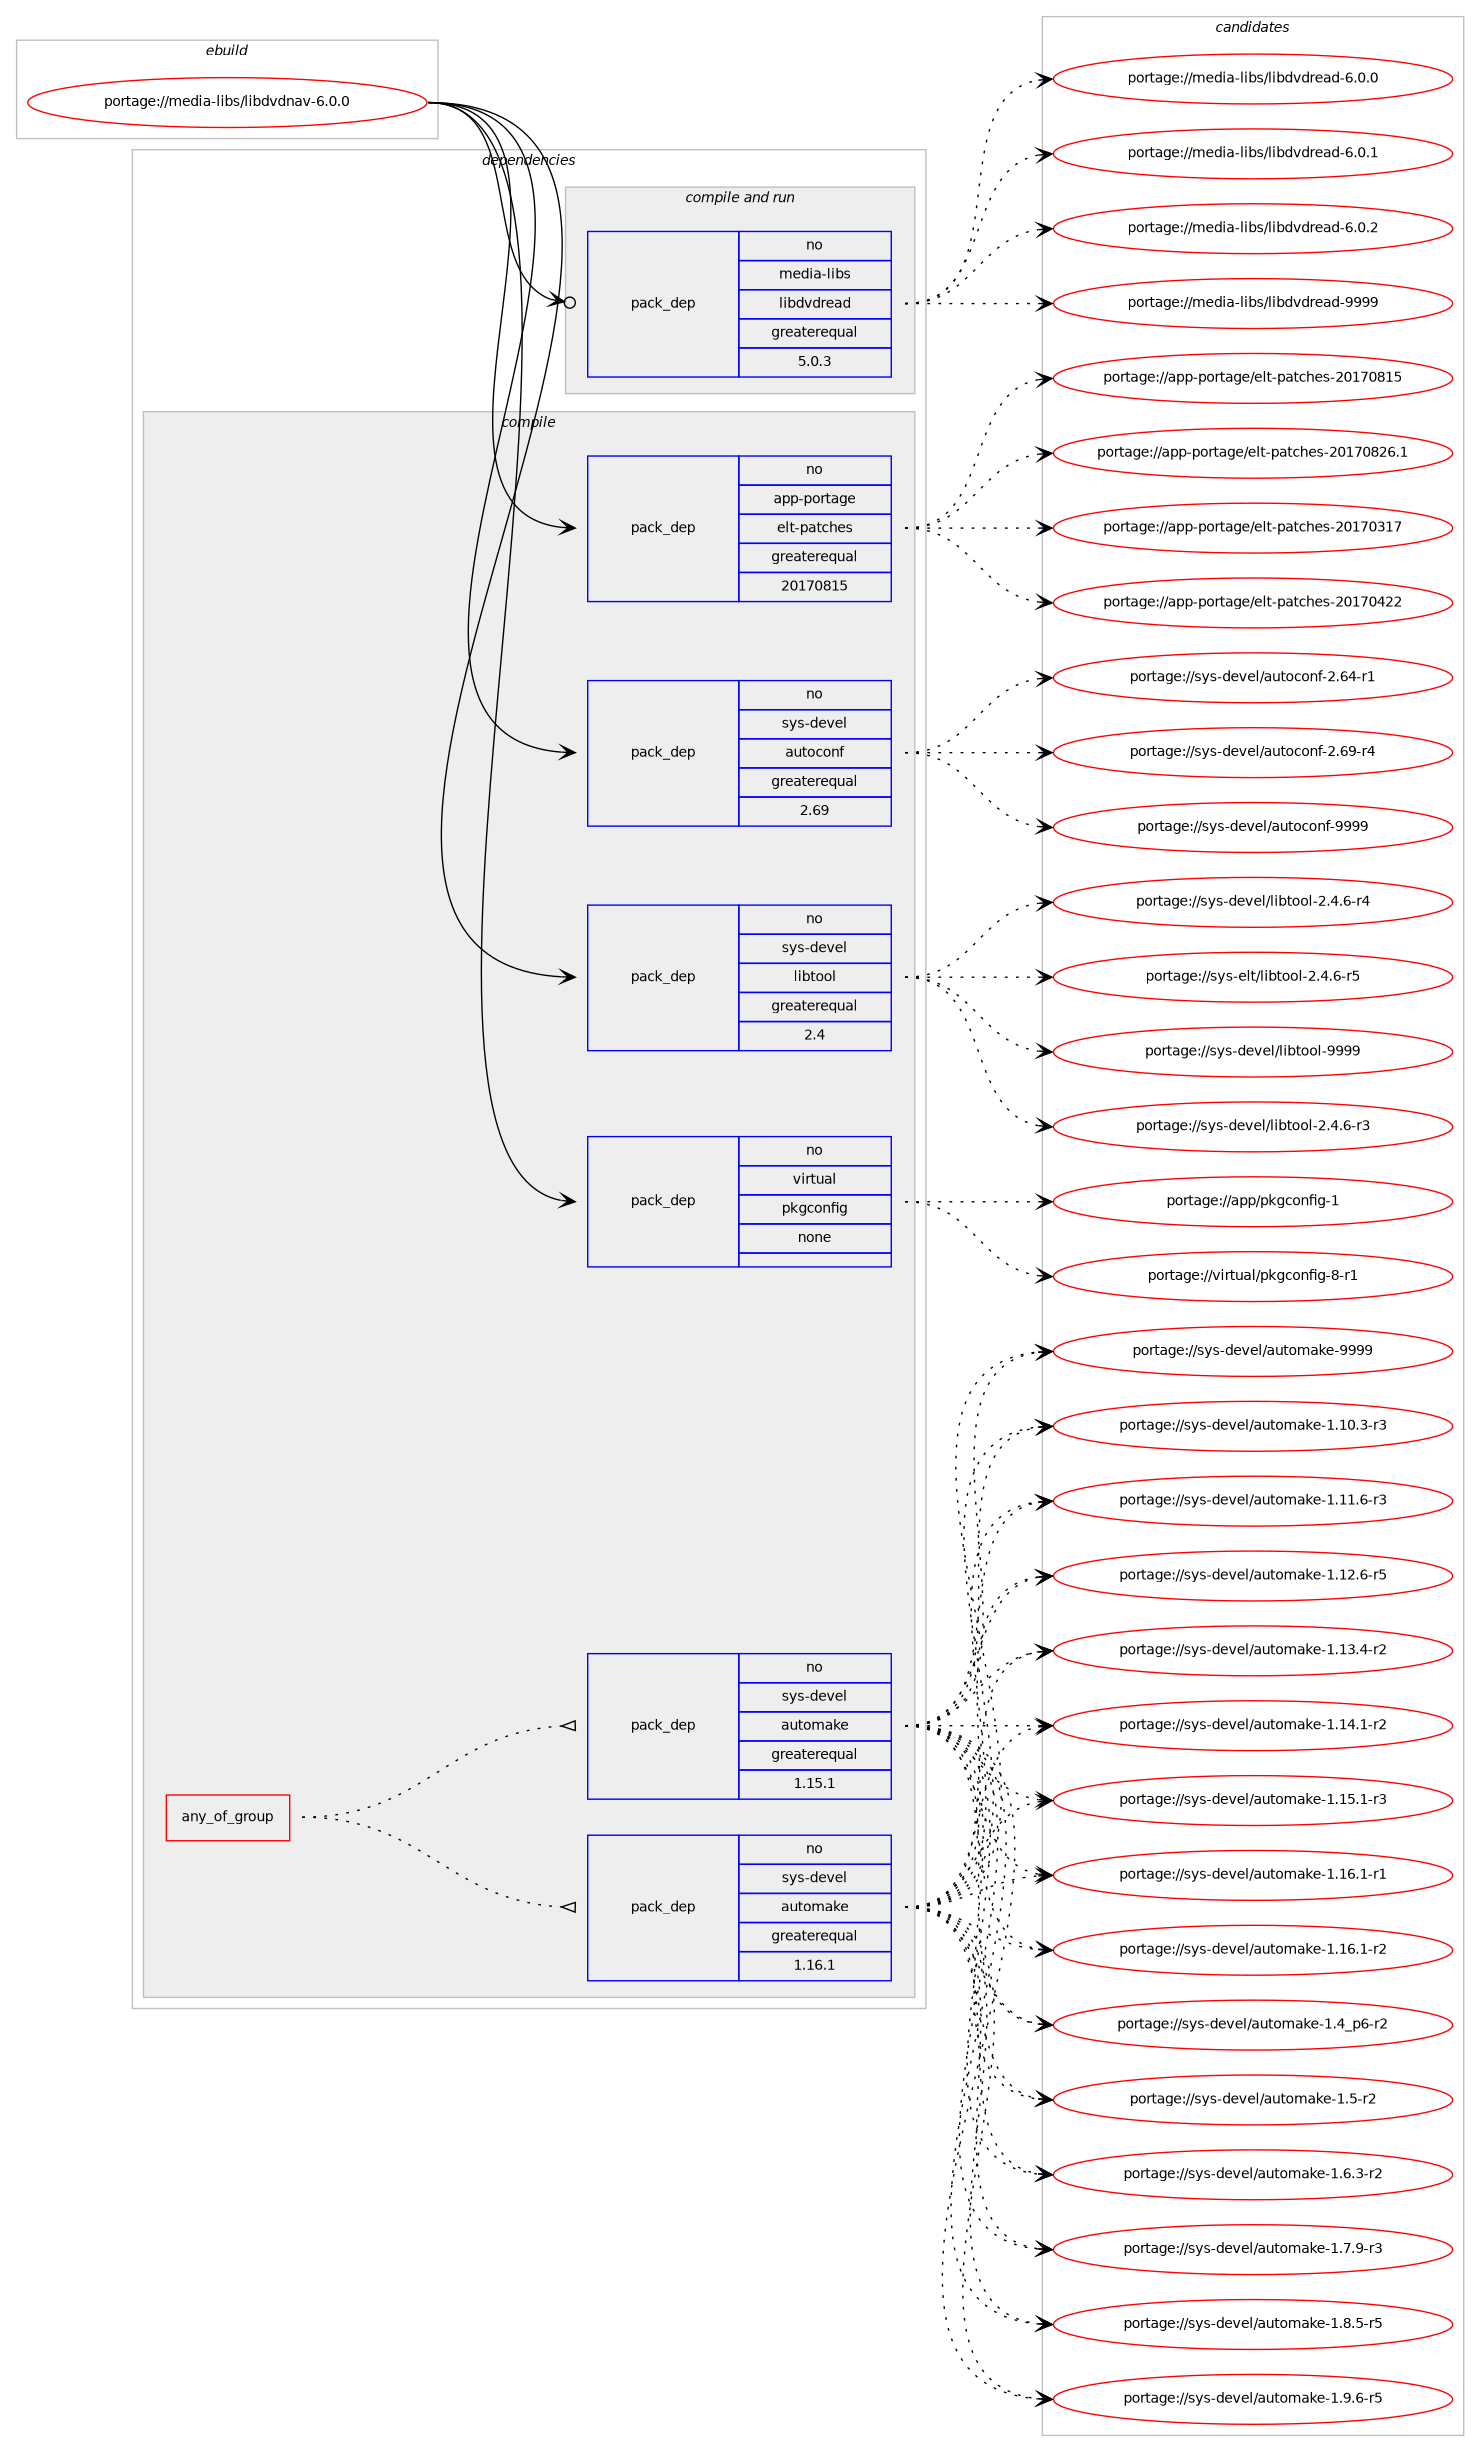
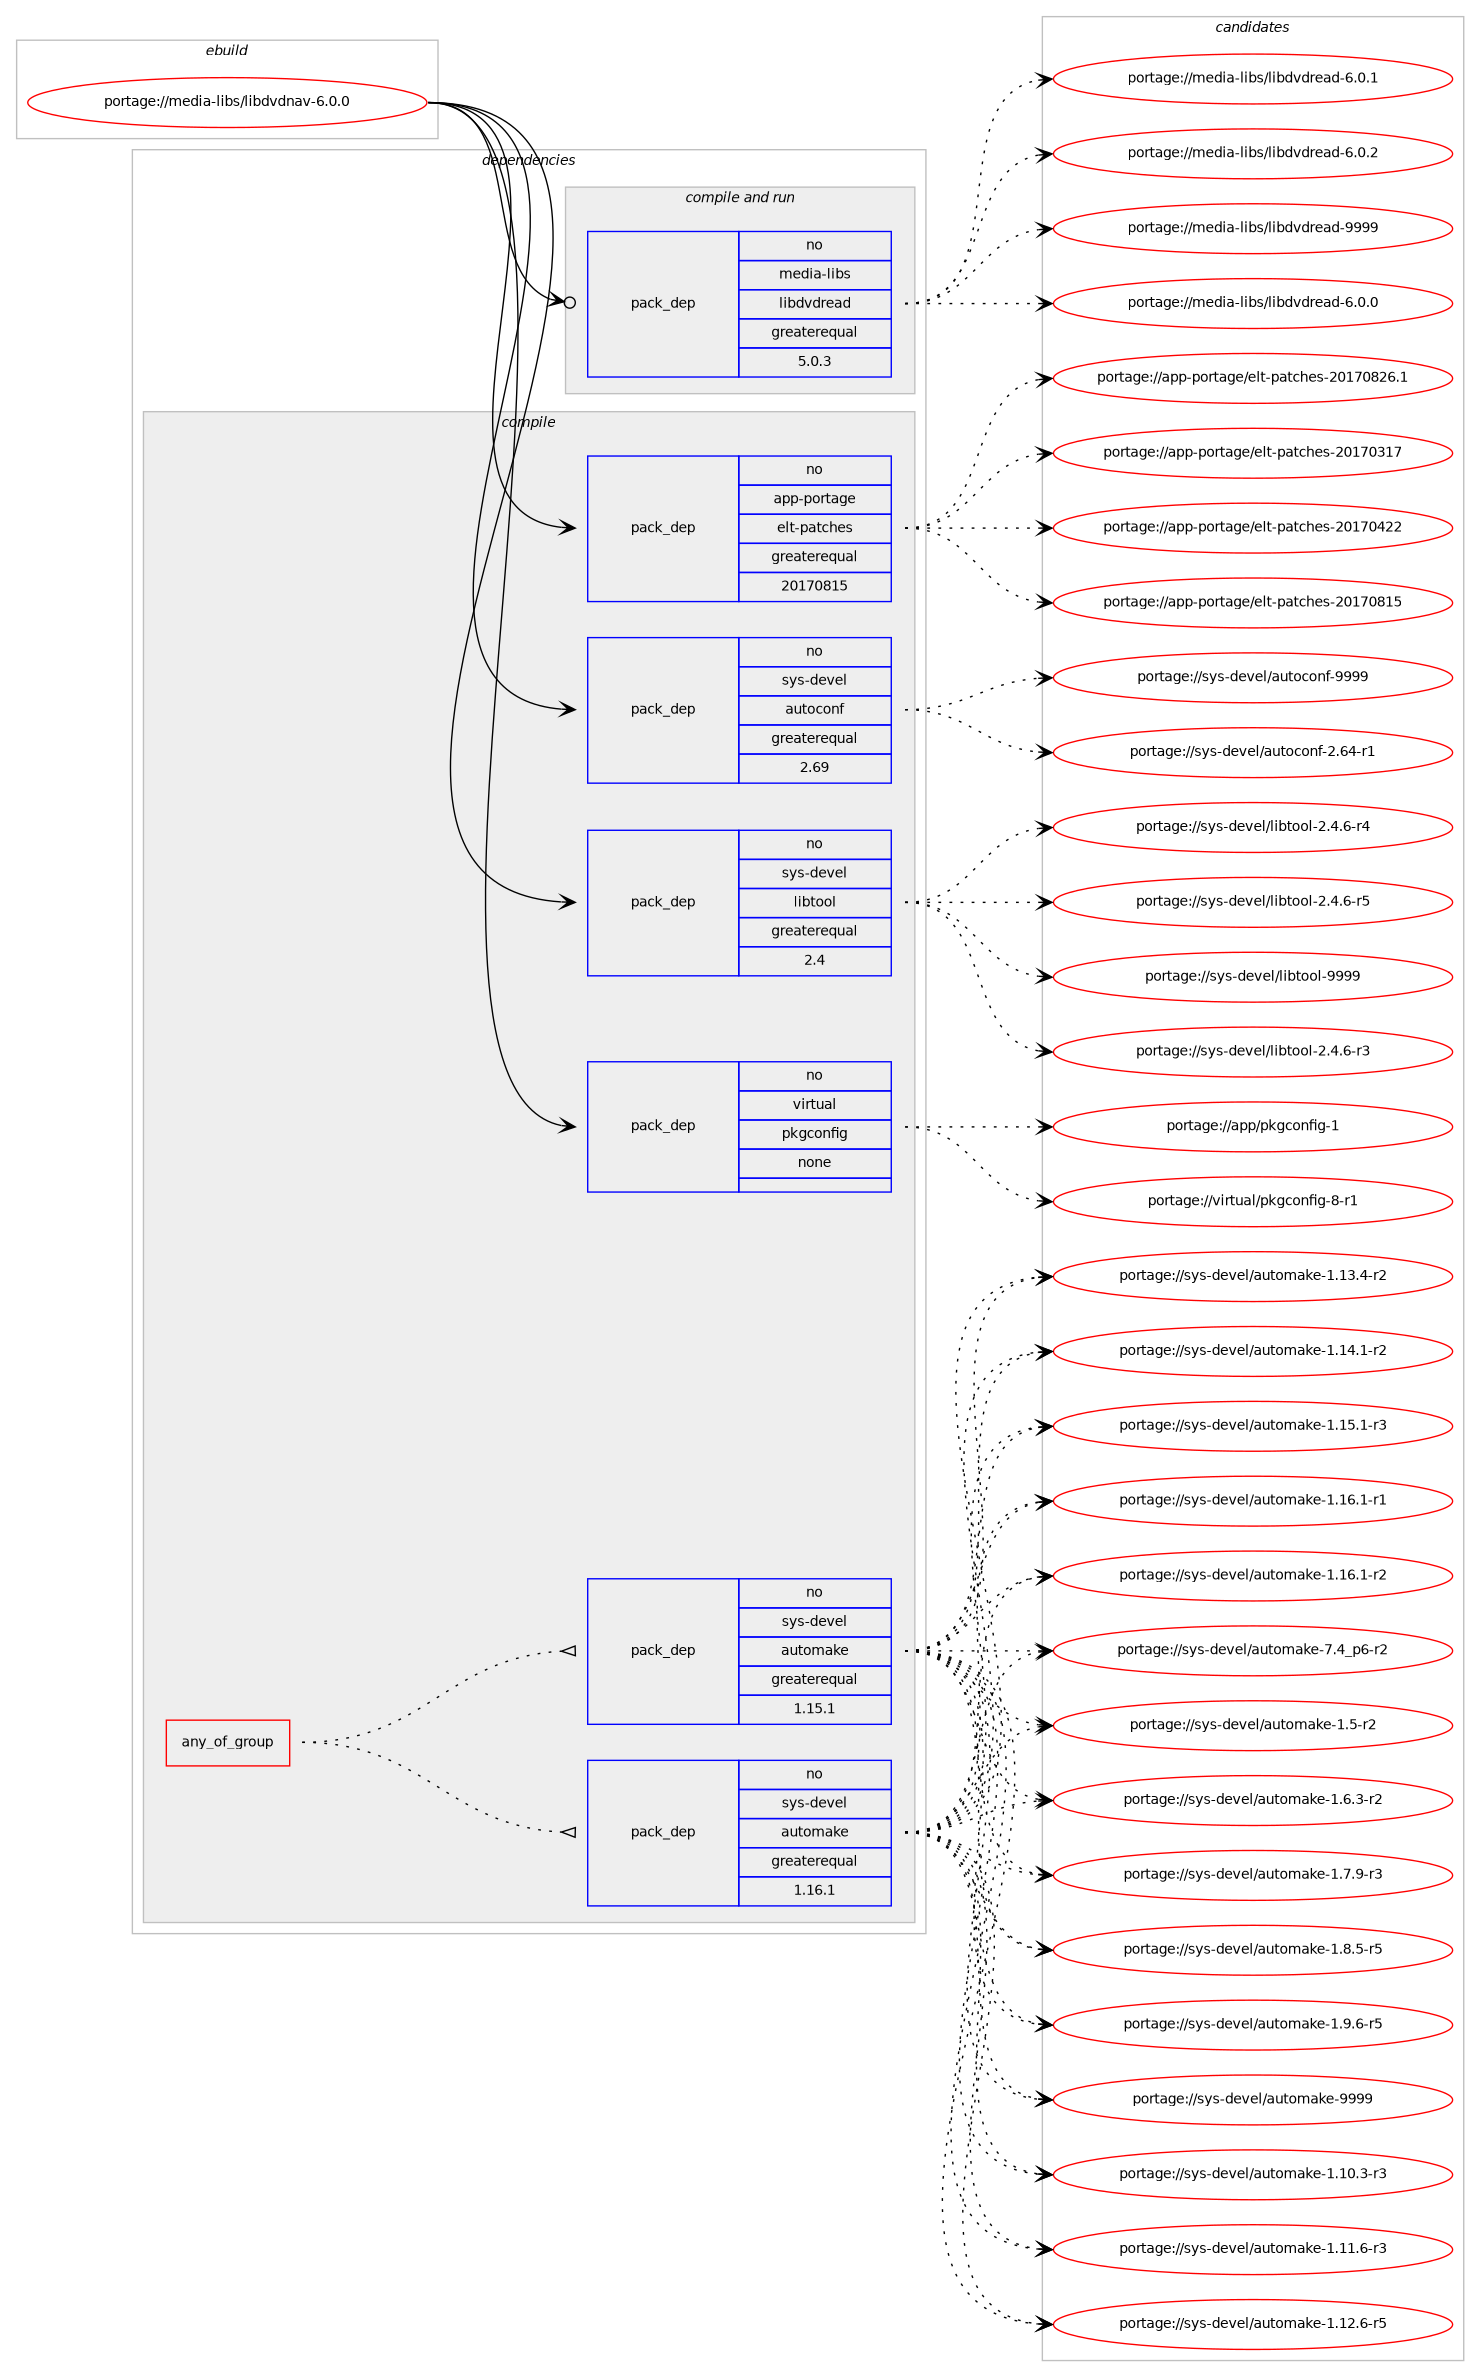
(1253, 753) -> none
(1253, 977) -> (1253, 902)
(1253, 2025) -> (1253, 1651)
